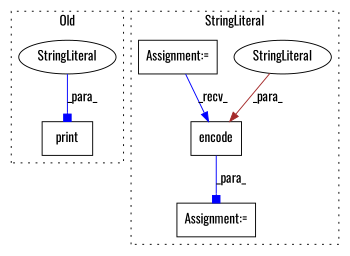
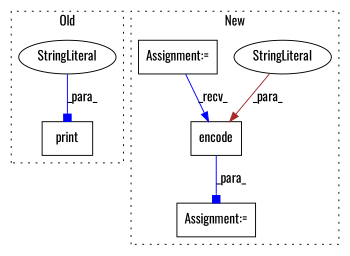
(235, 22) -> (235, 22)
